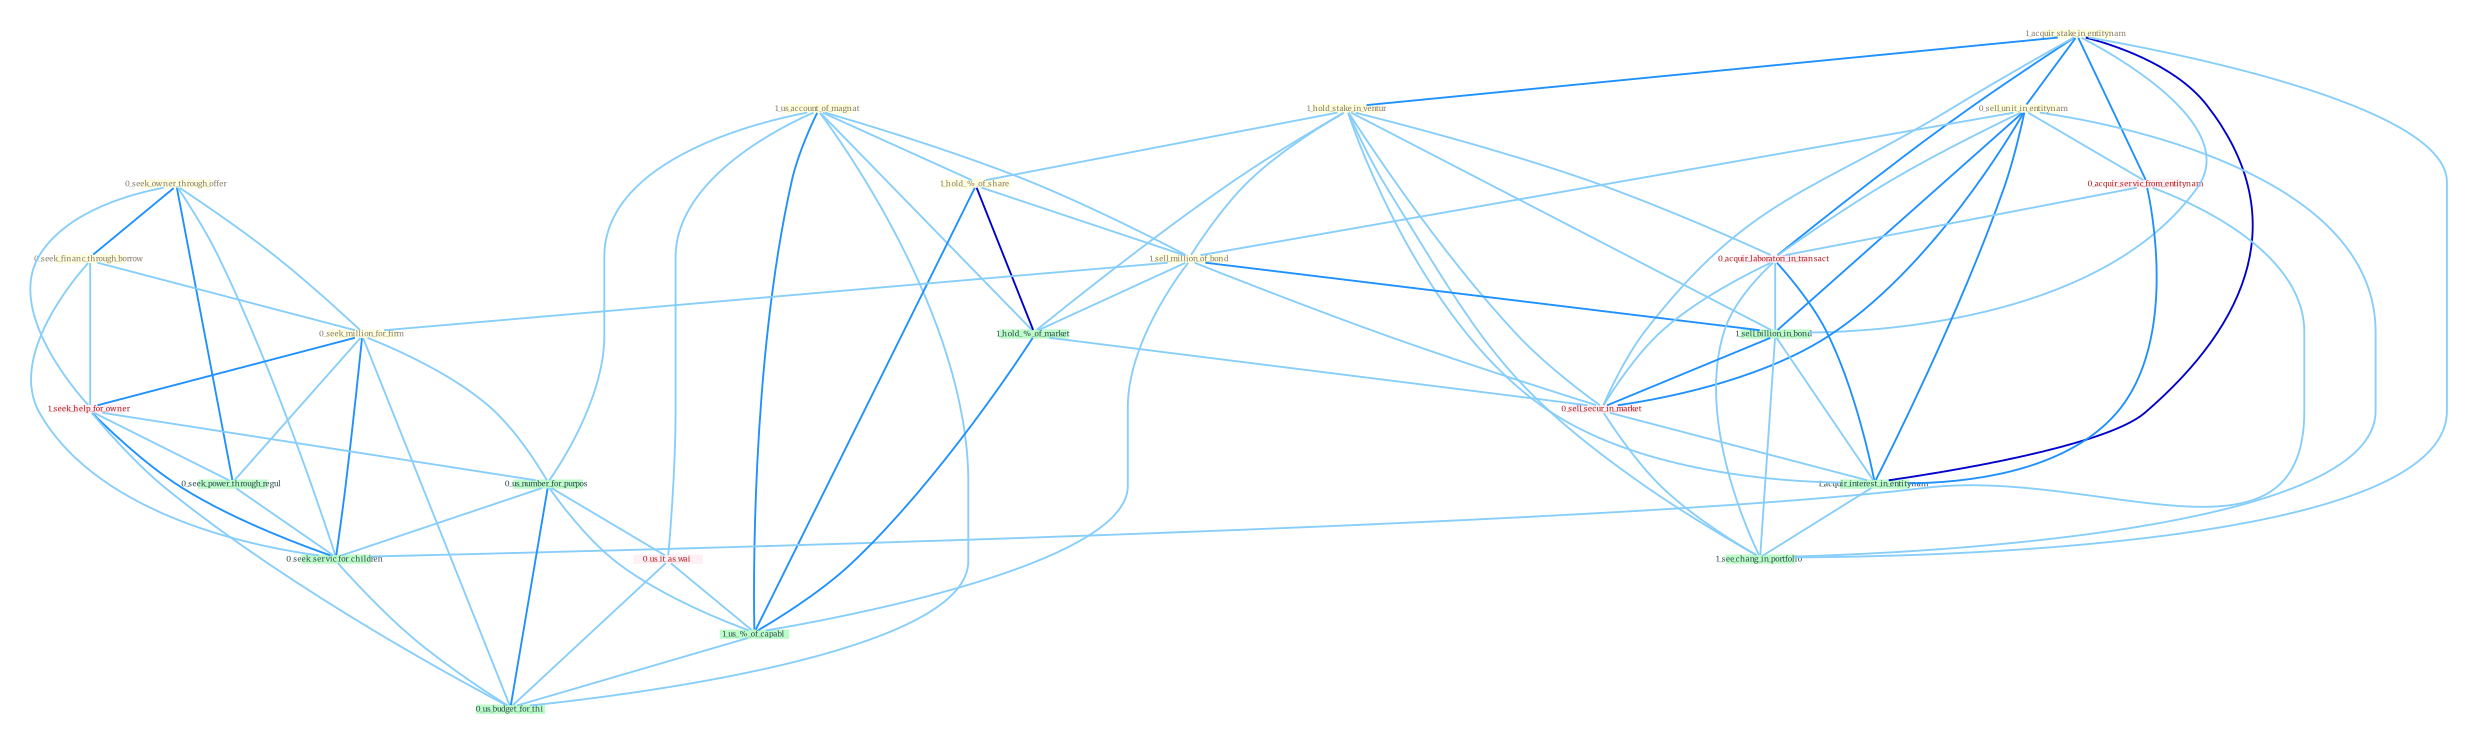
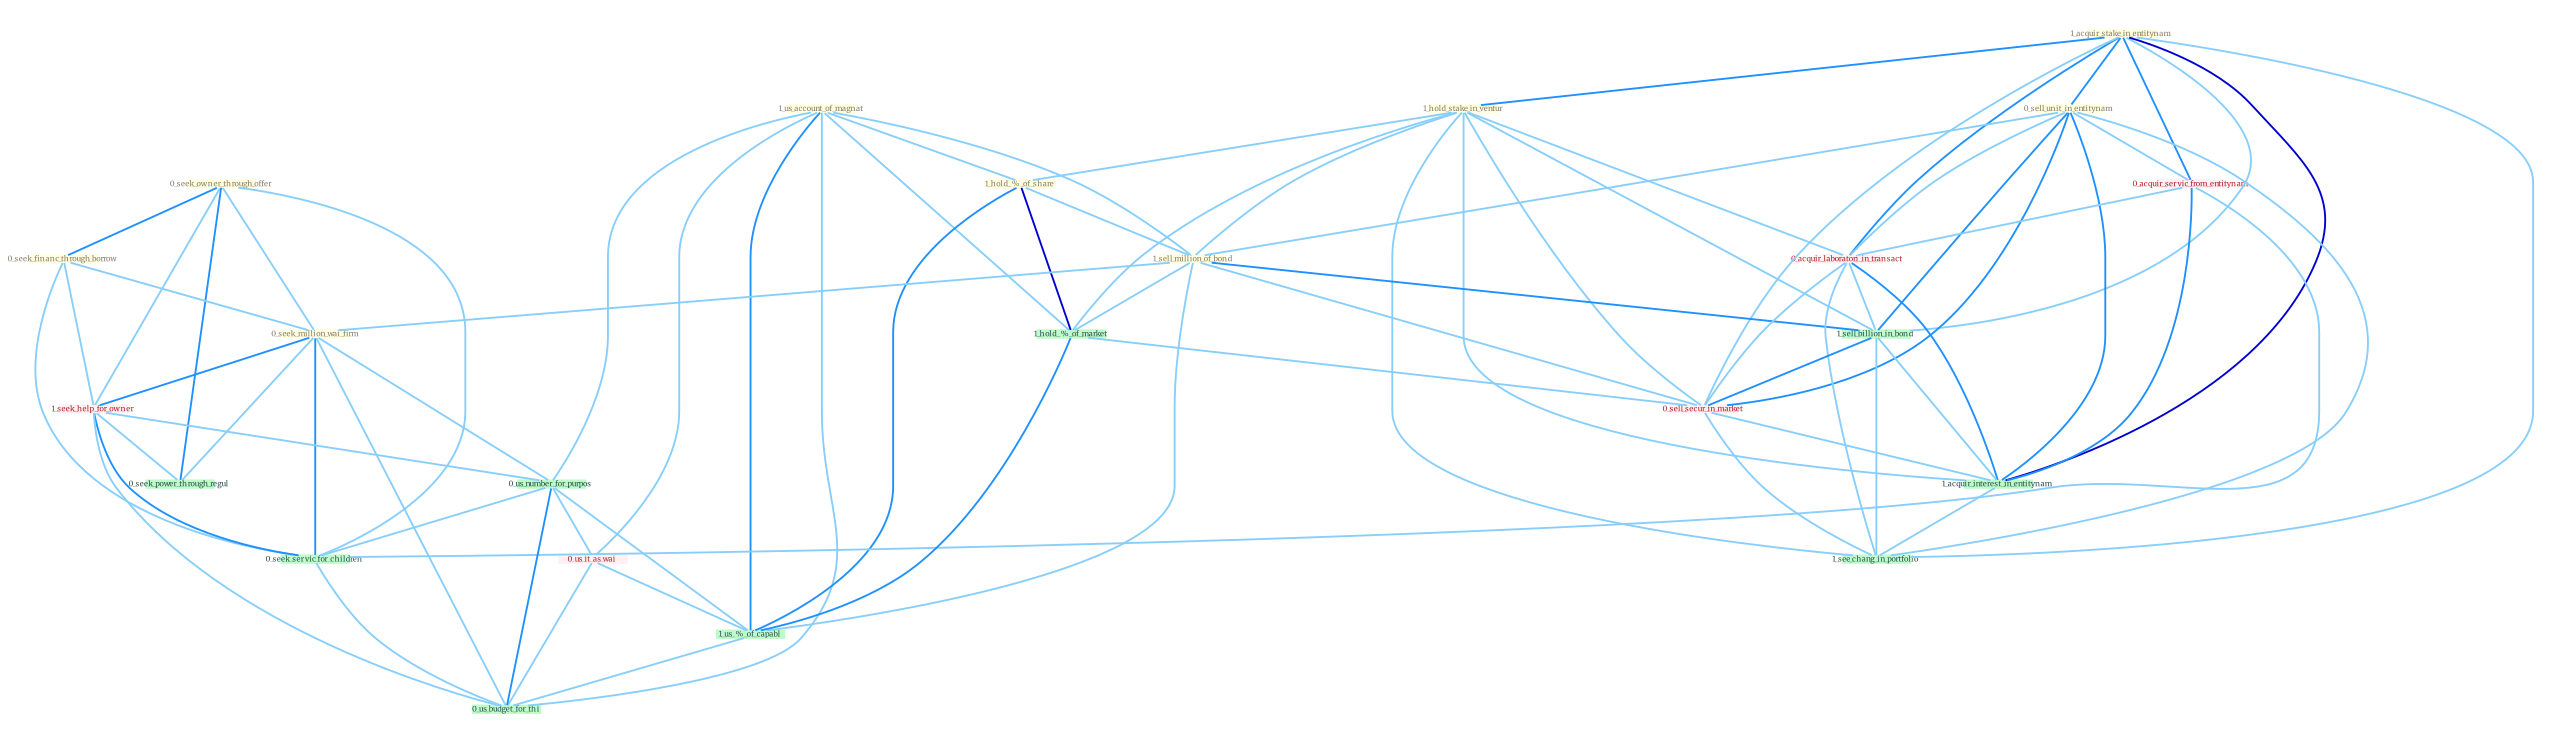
(362, 334) -> (315, 334)
(285, 522) -> none
